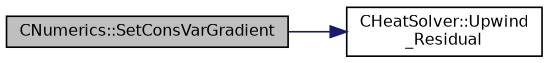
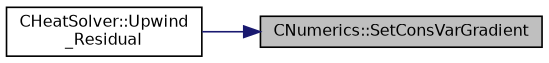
(309, 32) -> (223, 32)
